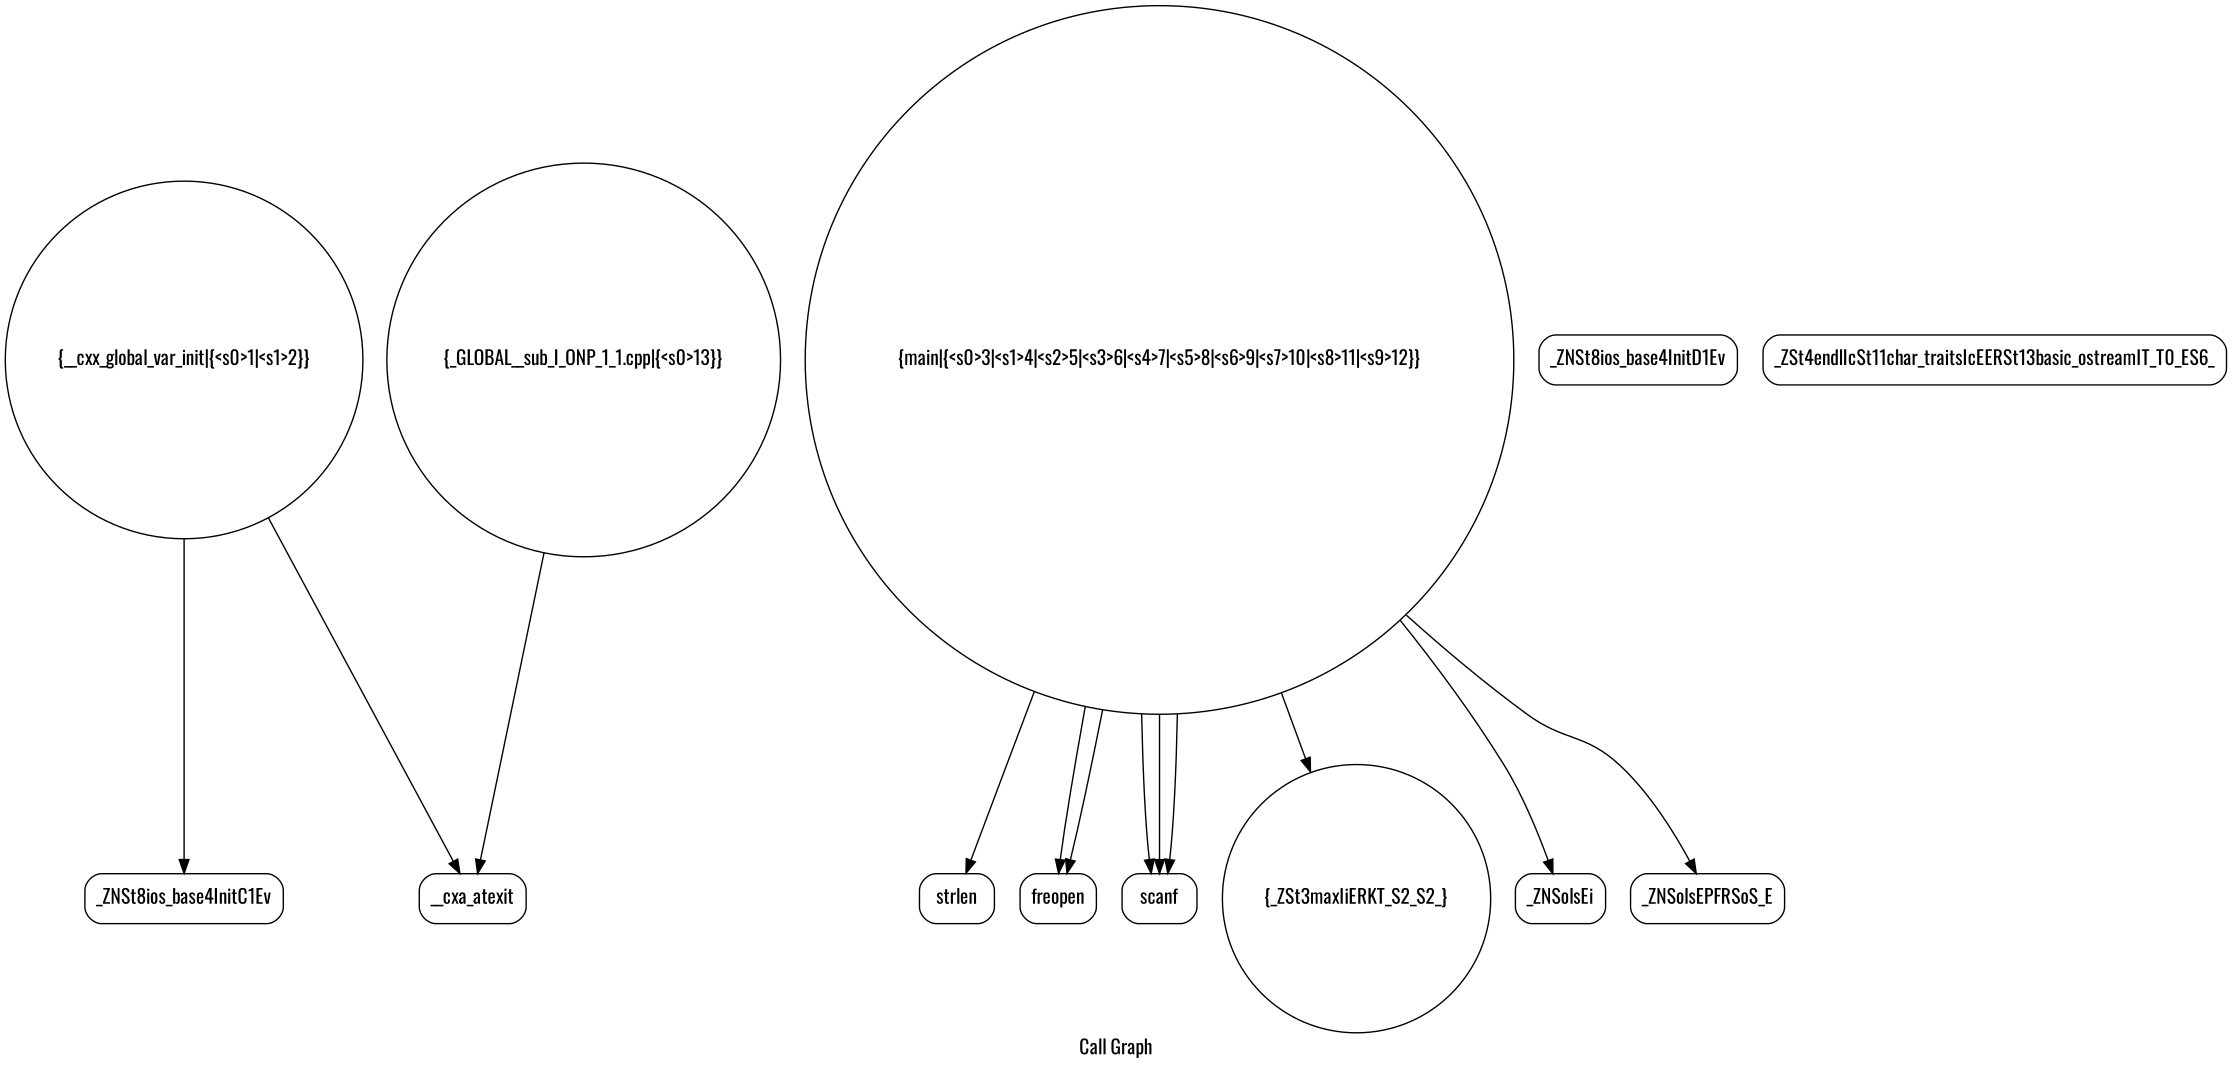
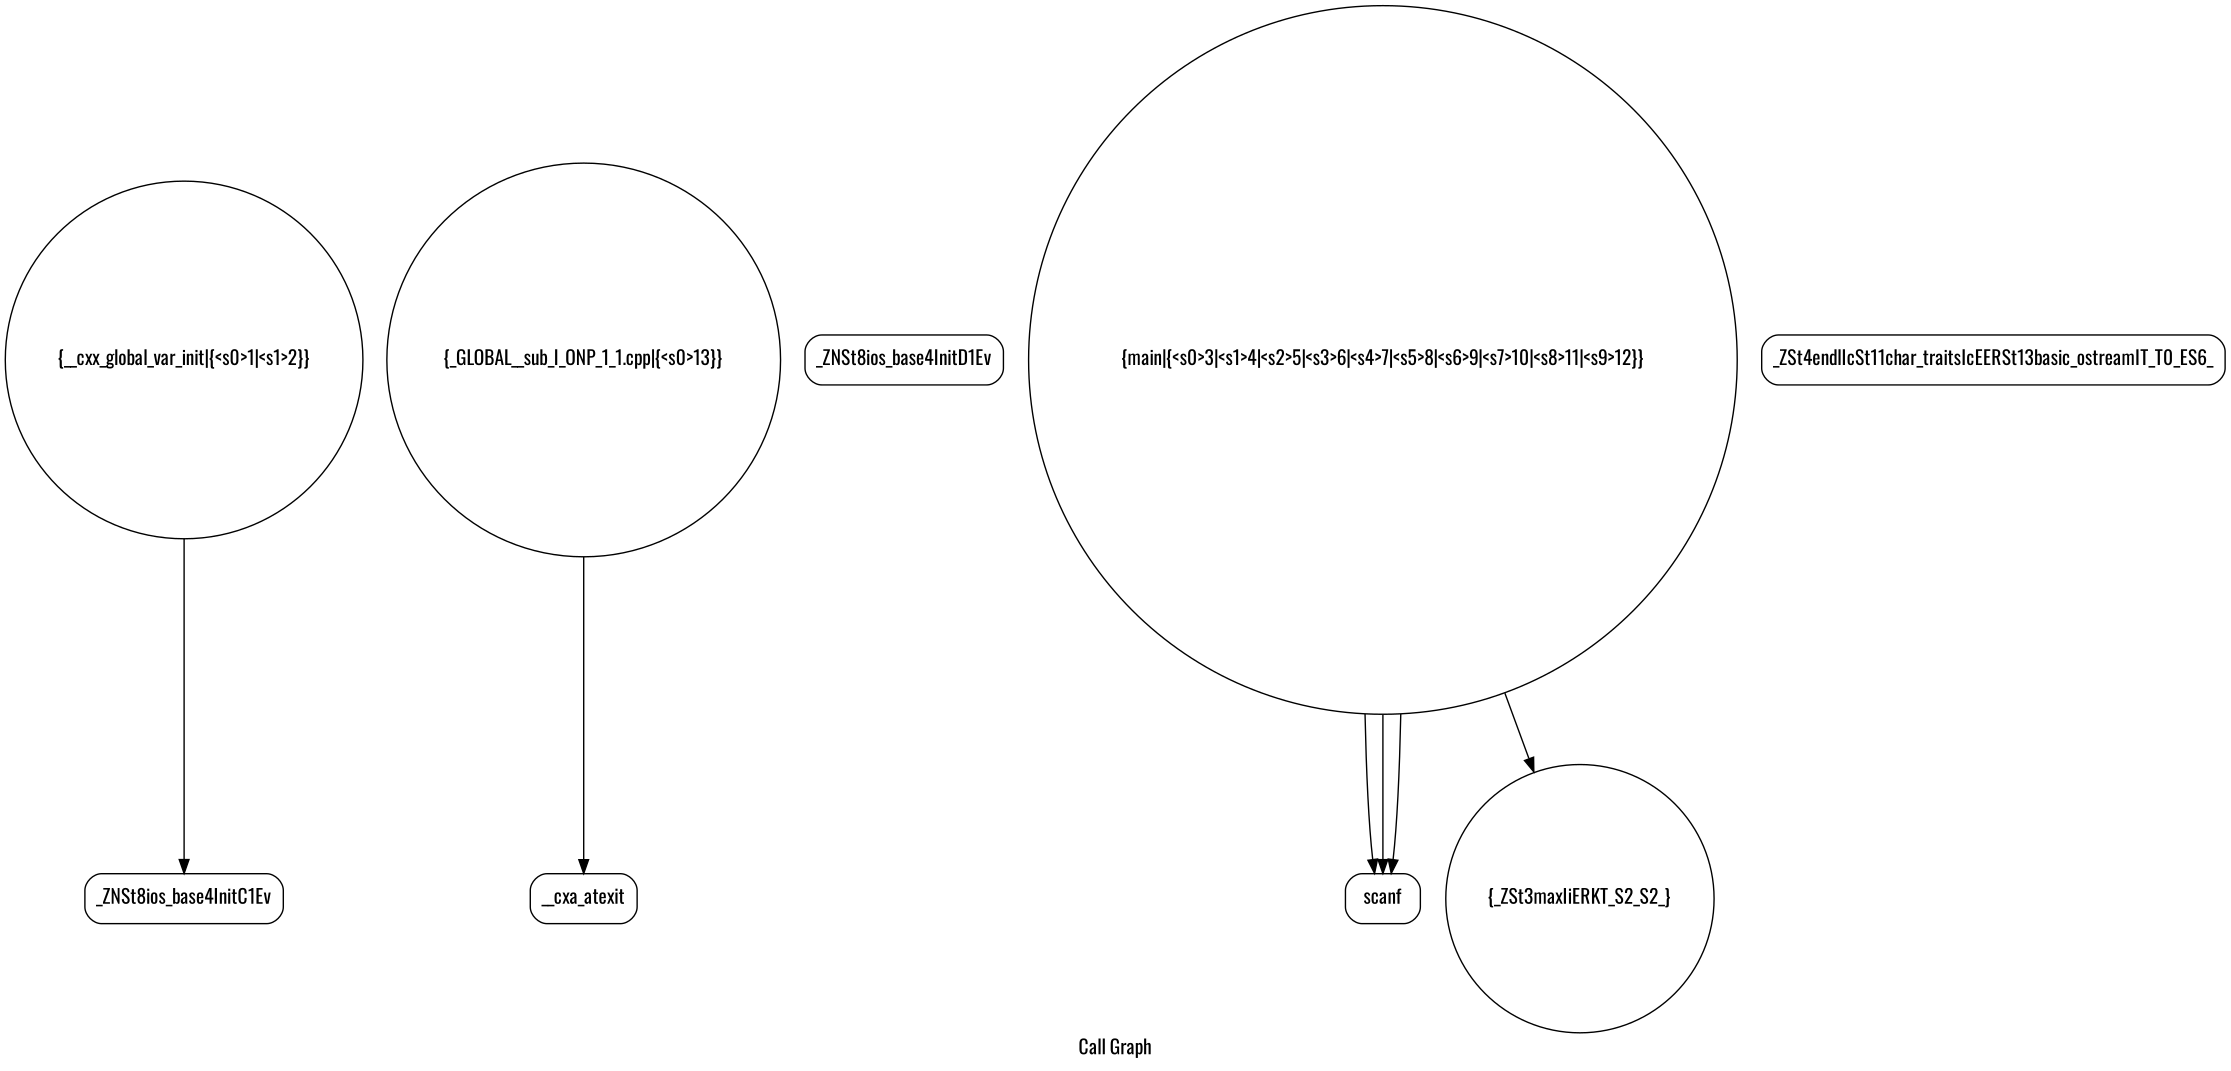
(361, 690) -> none
(957, 899) -> none
(1058, 899) -> none
(1561, 899) -> none
(1708, 899) -> none
